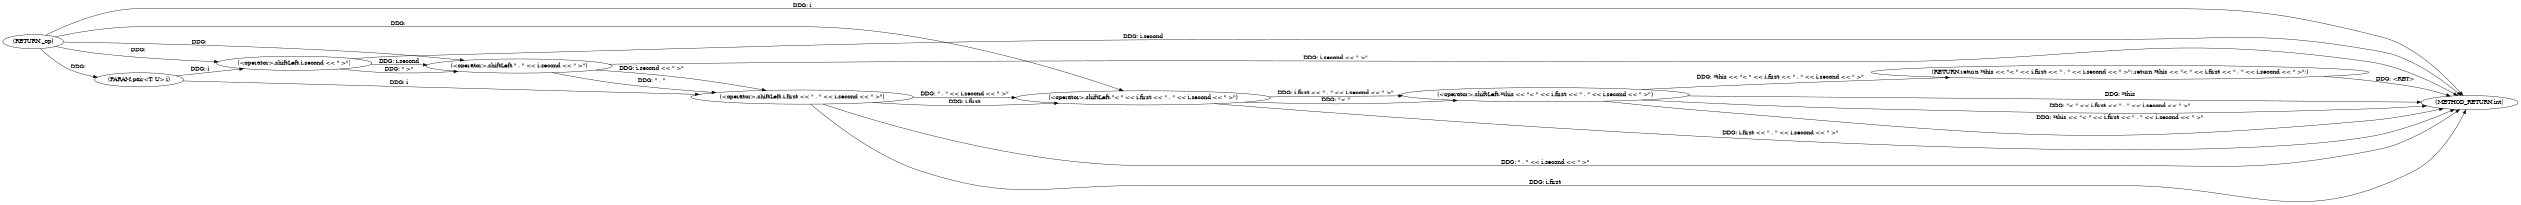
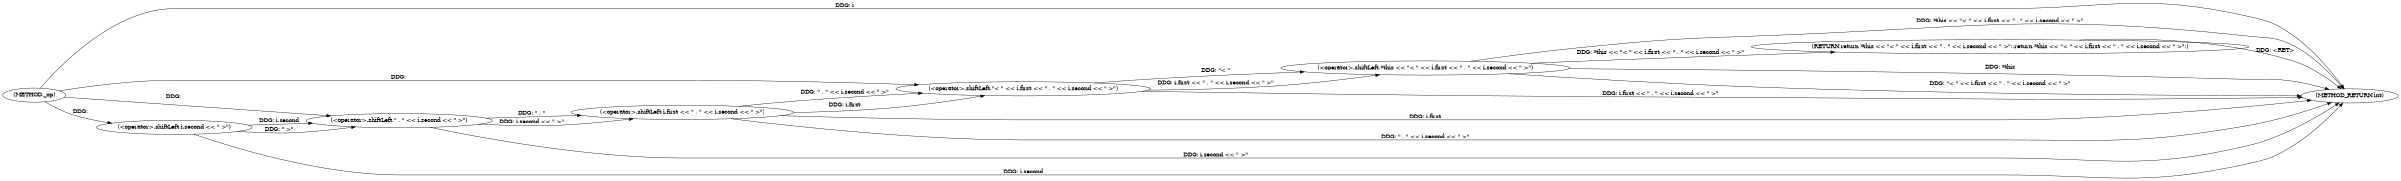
(33, 42) -> (34, 95)
(139, 80) -> none
